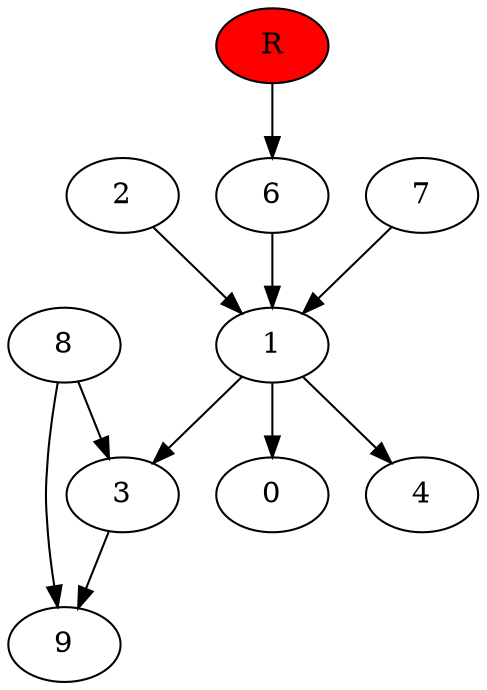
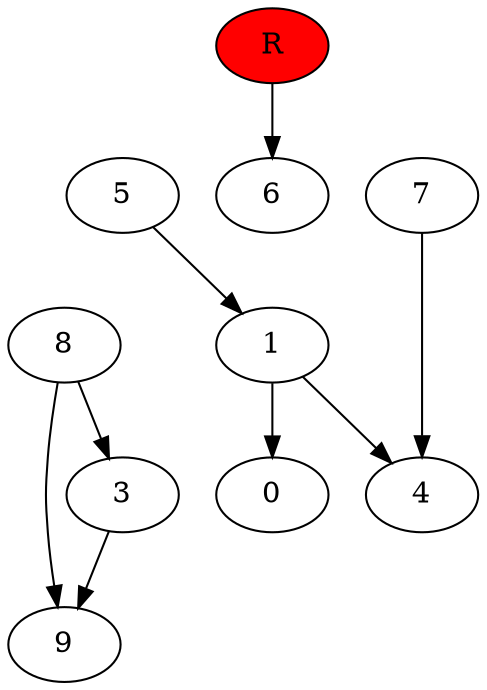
(123, 195) -> (123, 195)
(272, 260) -> none
(355, 263) -> (422, 334)
(205, 413) -> none
